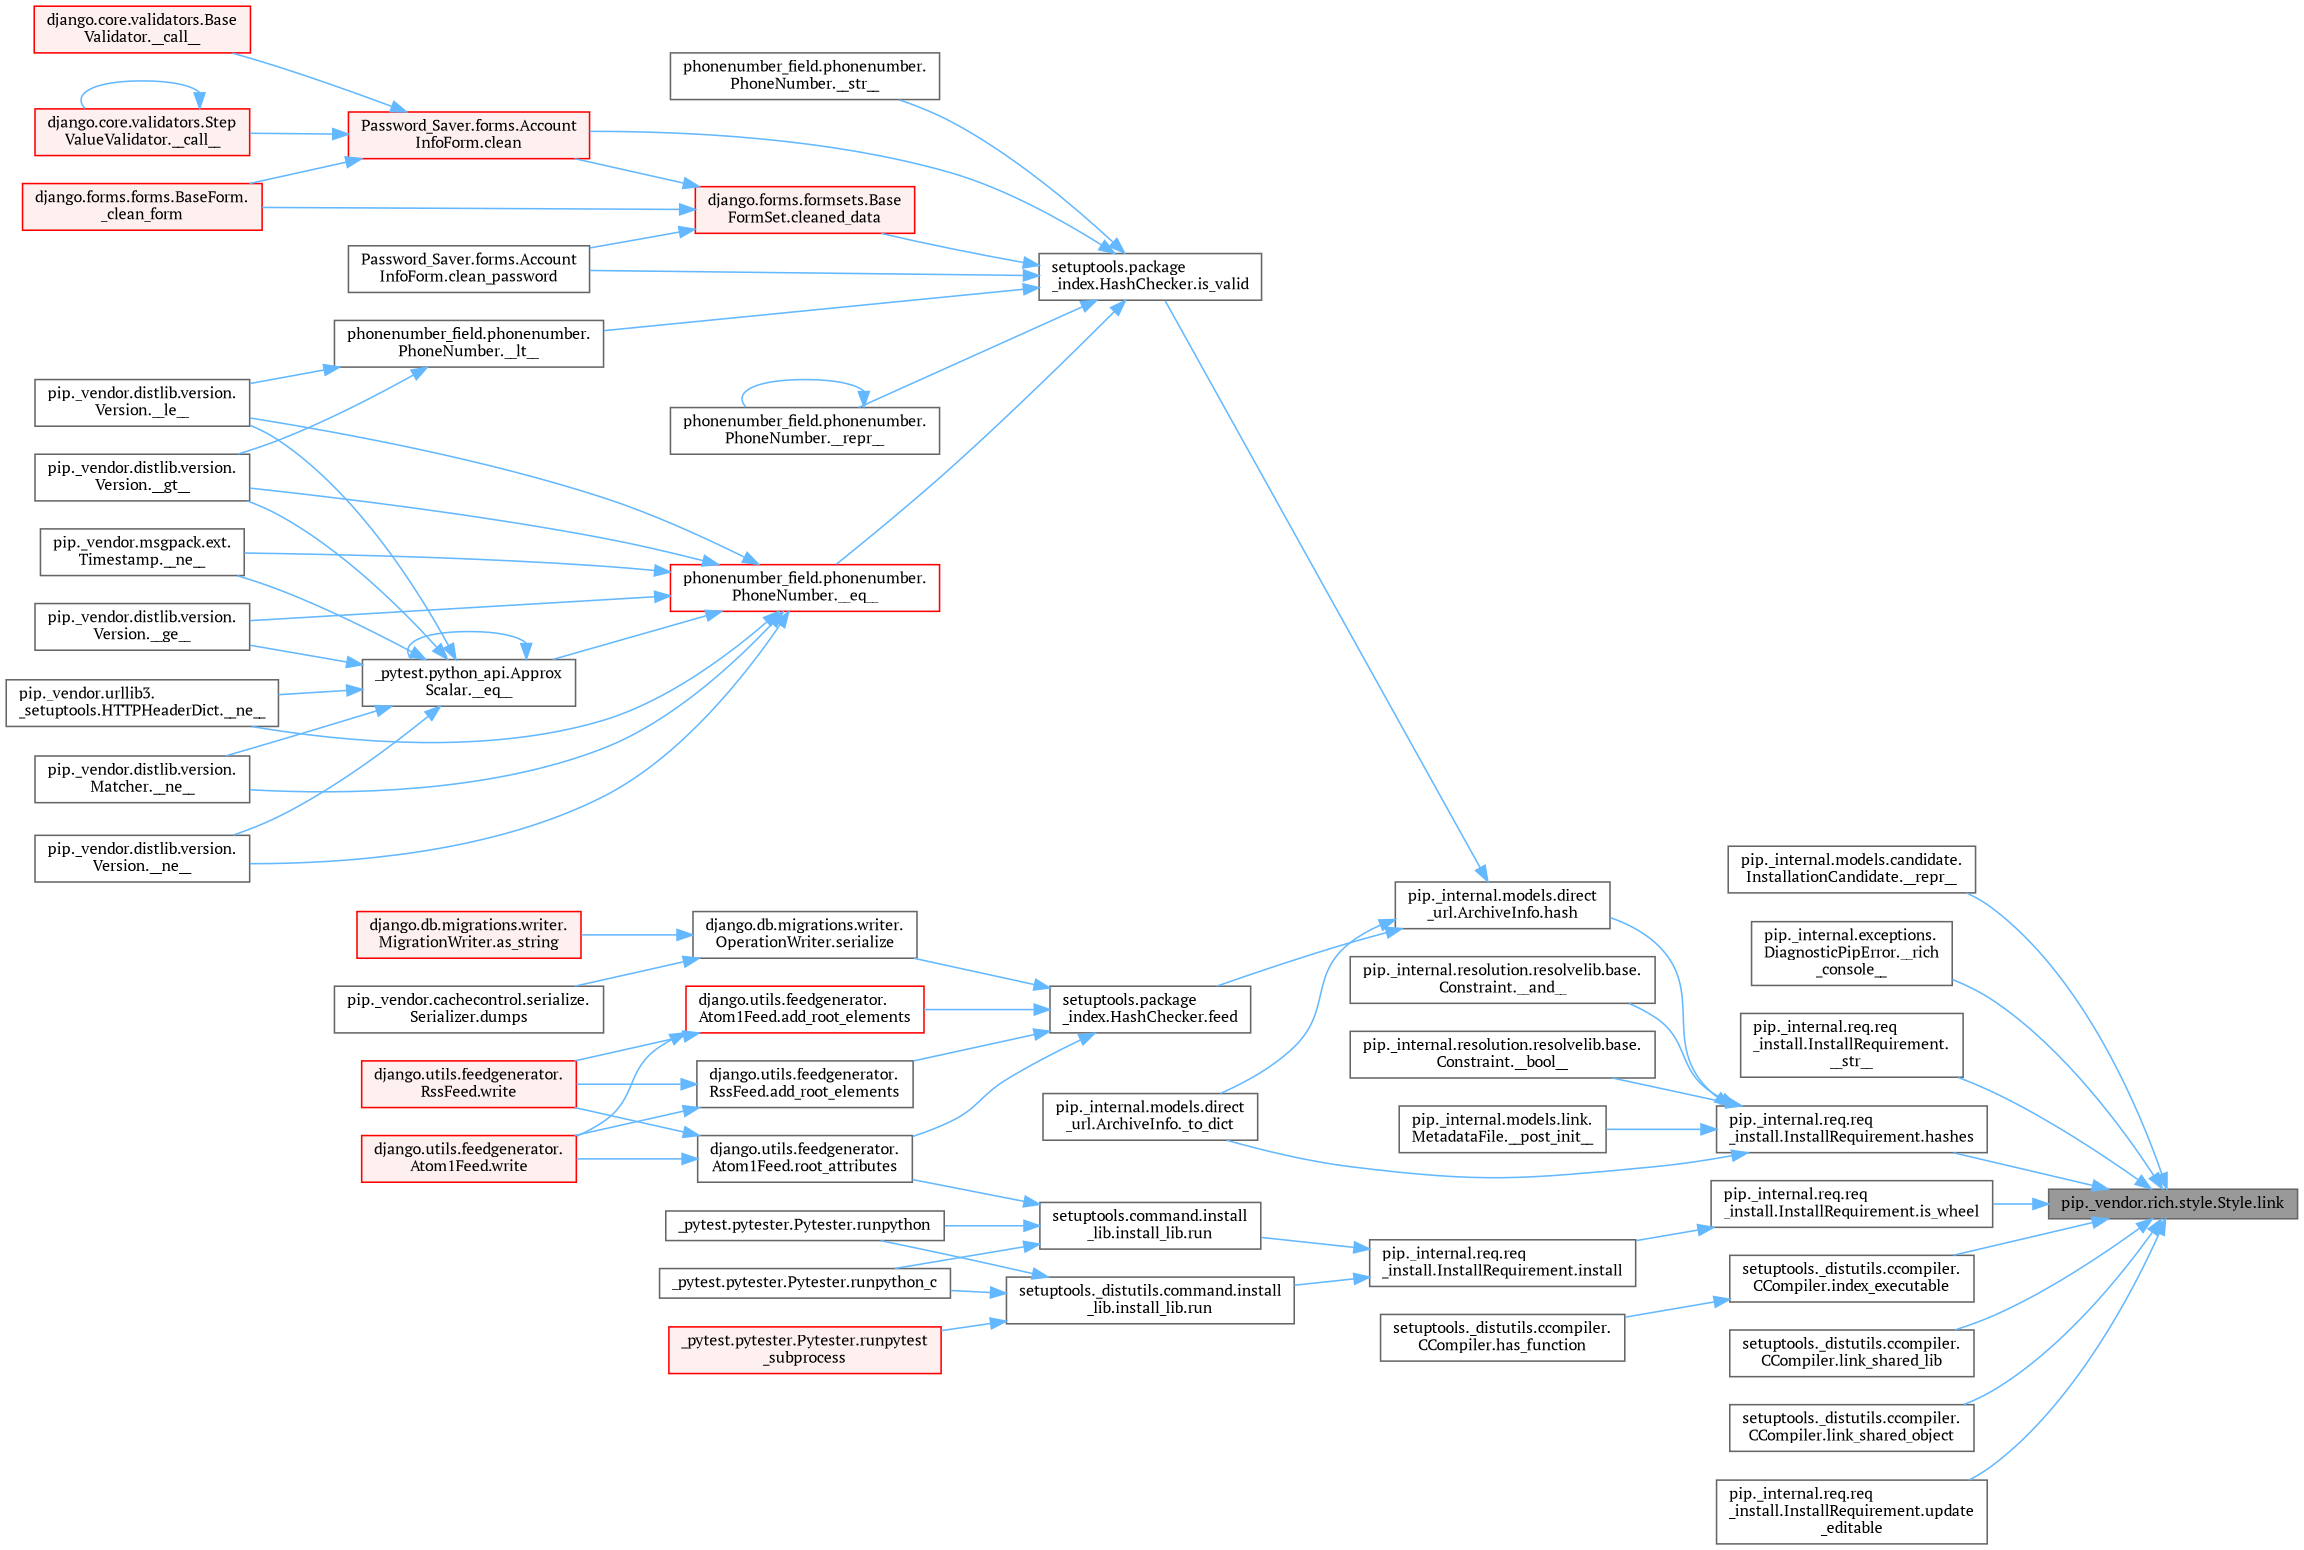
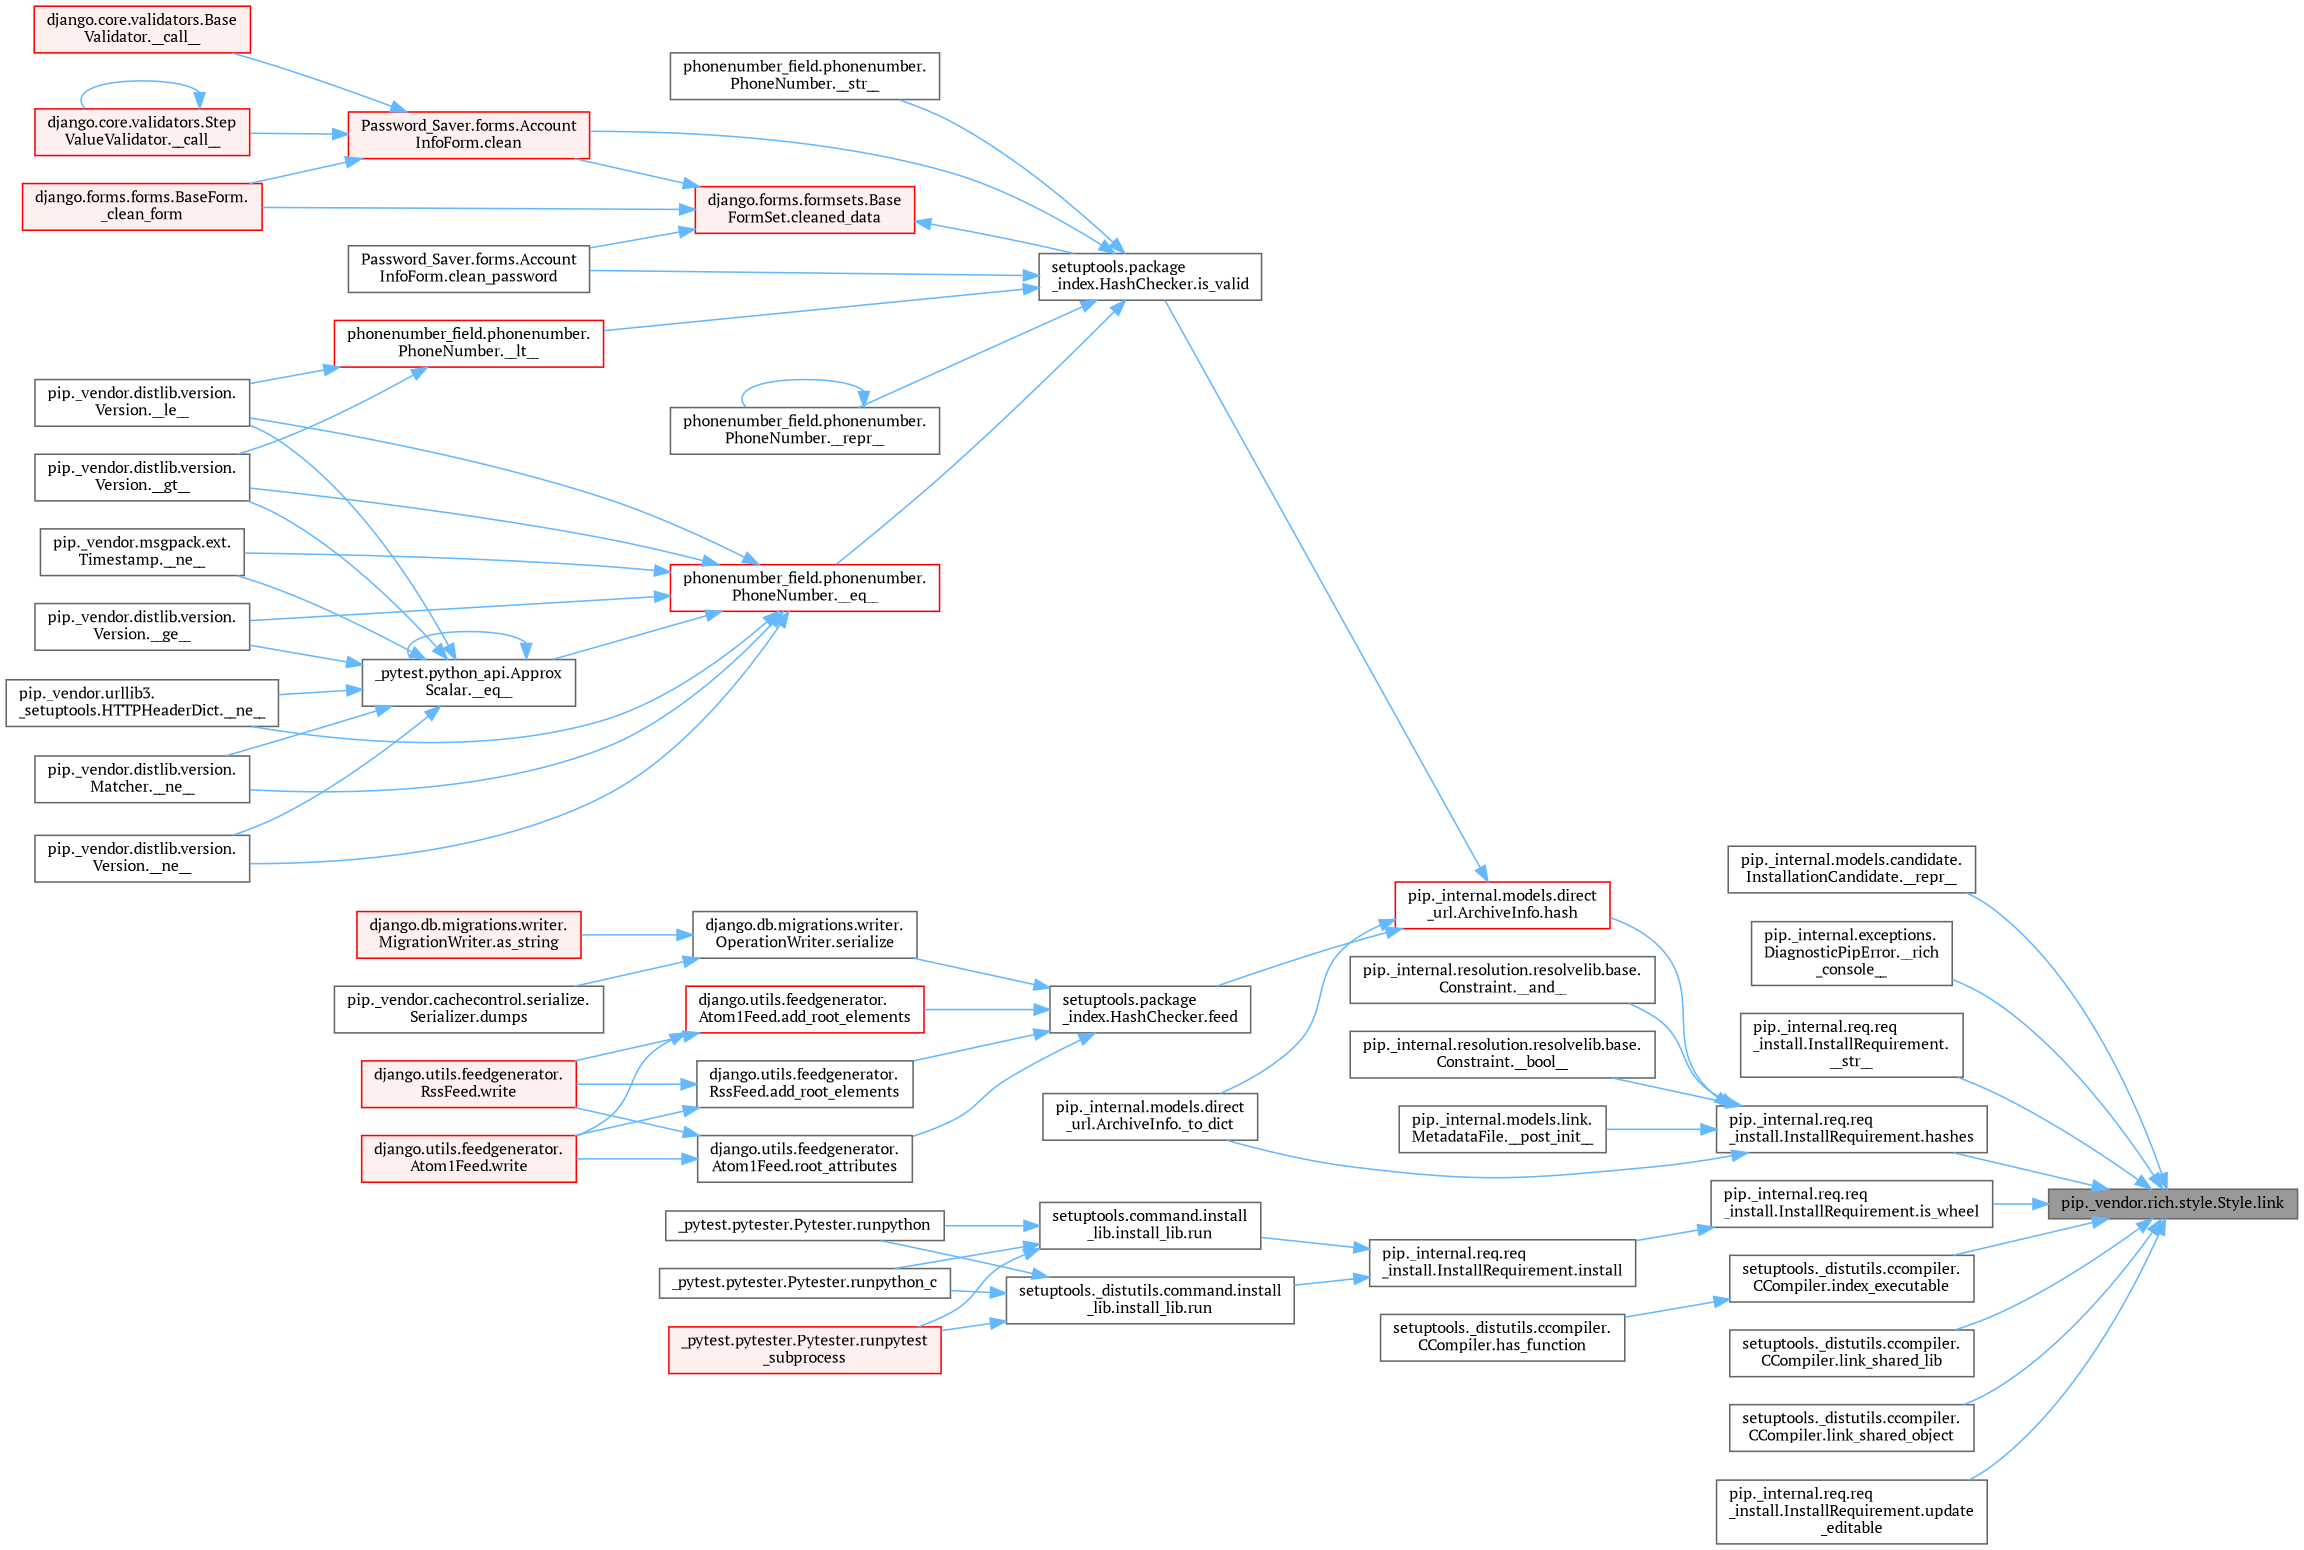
(952, 249) -> (1003, 238)
(469, 344) -> (469, 344)
(1503, 905) -> (1503, 905)
(968, 1190) -> (967, 1301)
